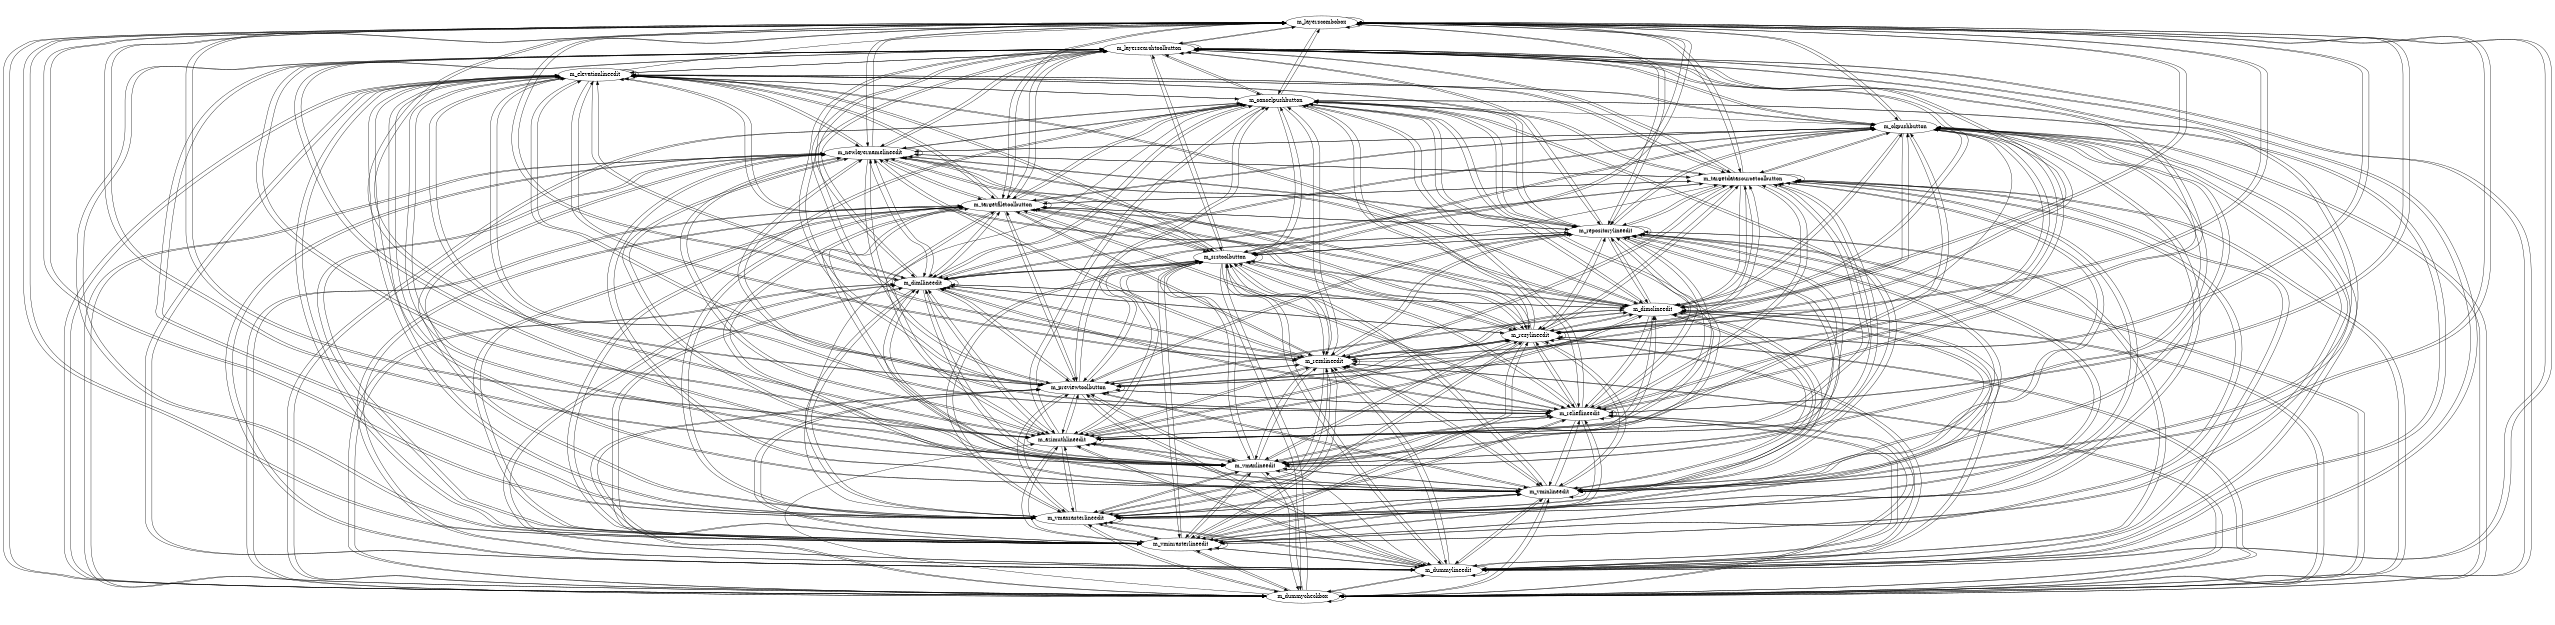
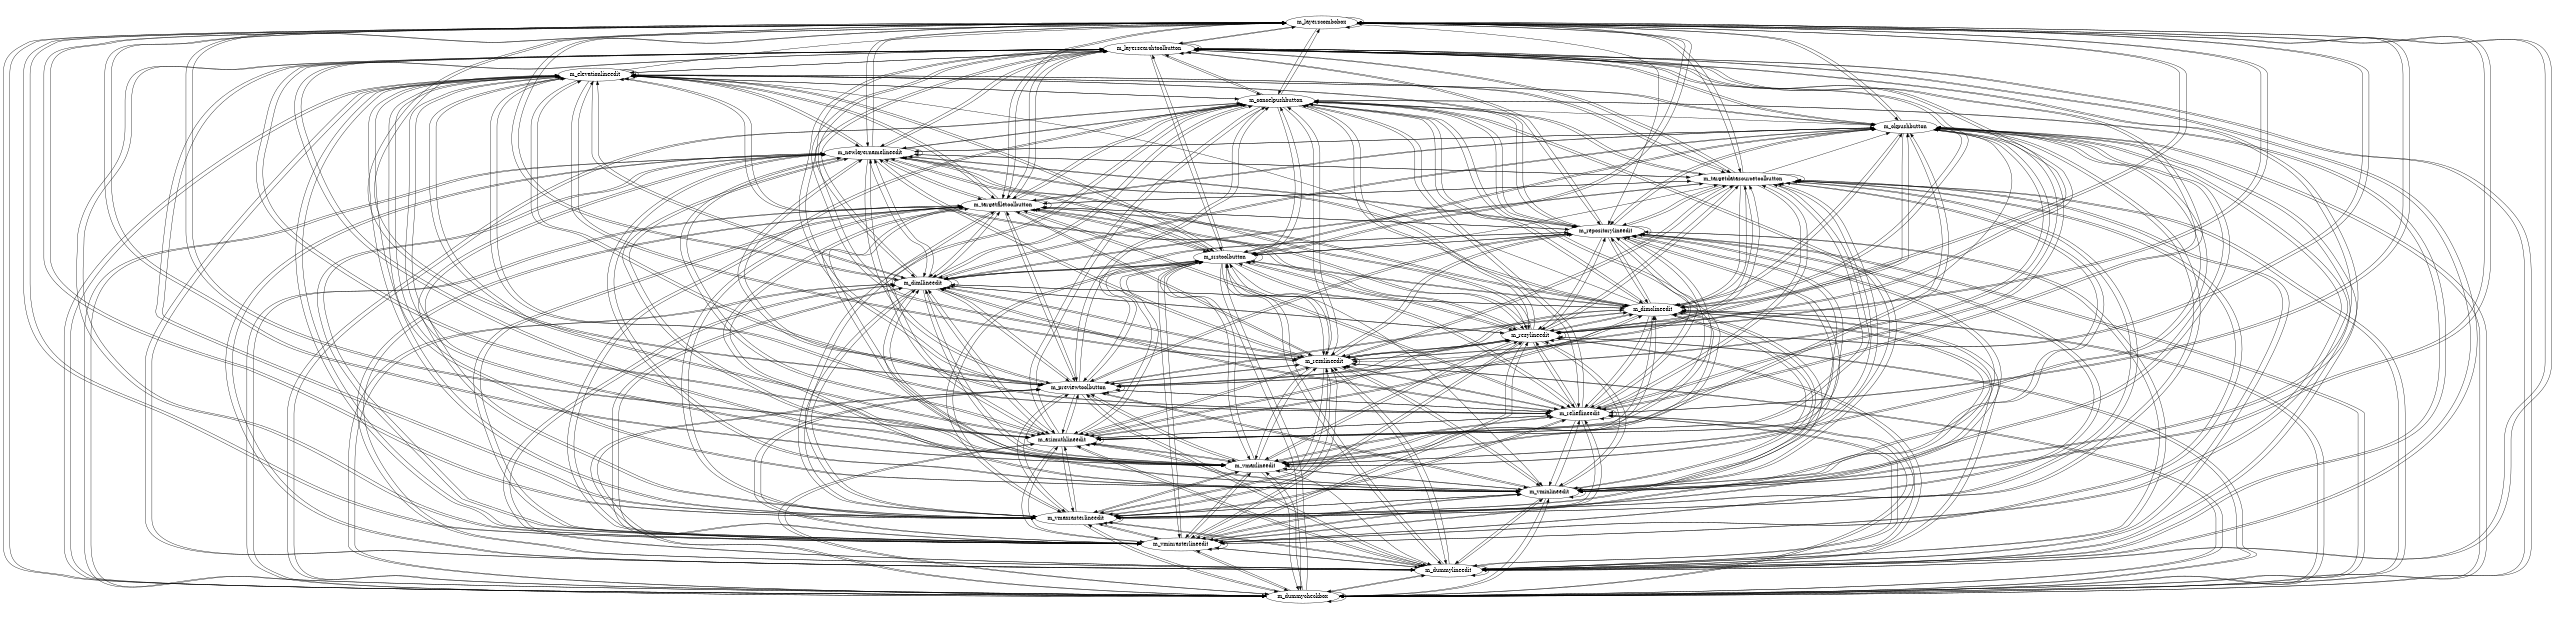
(1631, 55) -> none
(1143, 142) -> none
(1825, 152) -> none
none -> (836, 330)
(1385, 333) -> none
none -> (790, 529)
